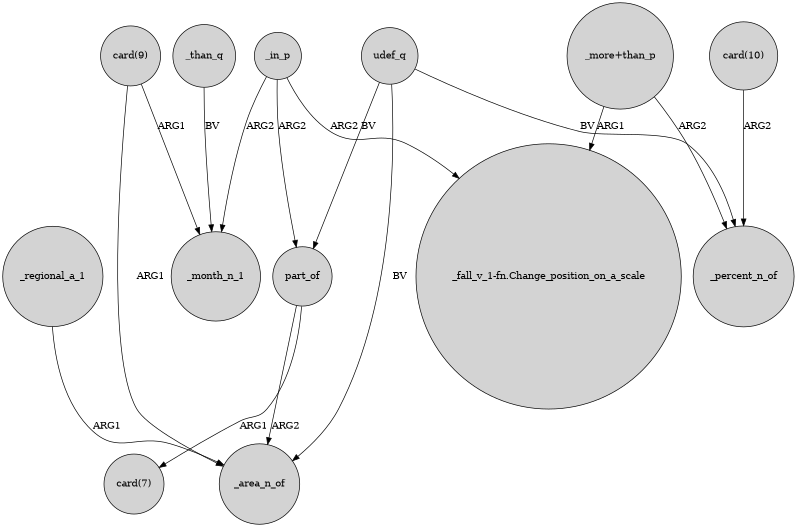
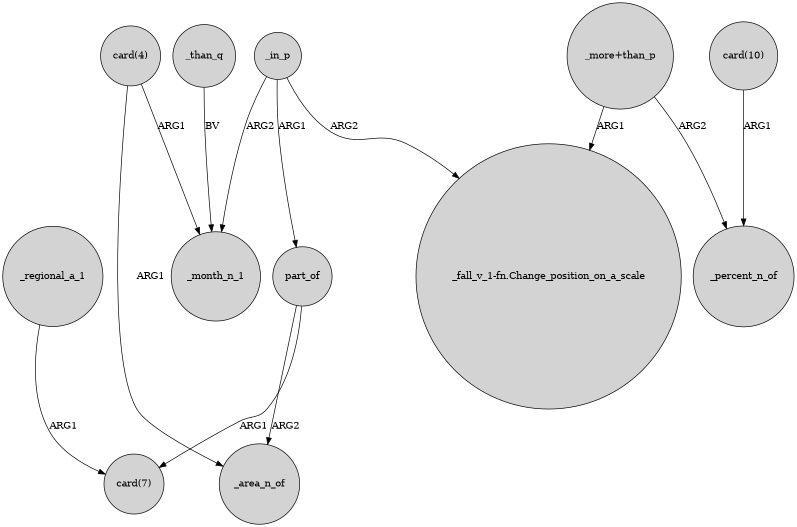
(131, 56) -> (131, 56)
(390, 56) -> none
(293, 126) -> (293, 126)
(758, 126) -> (758, 126)
(100, 436) -> (41, 411)
